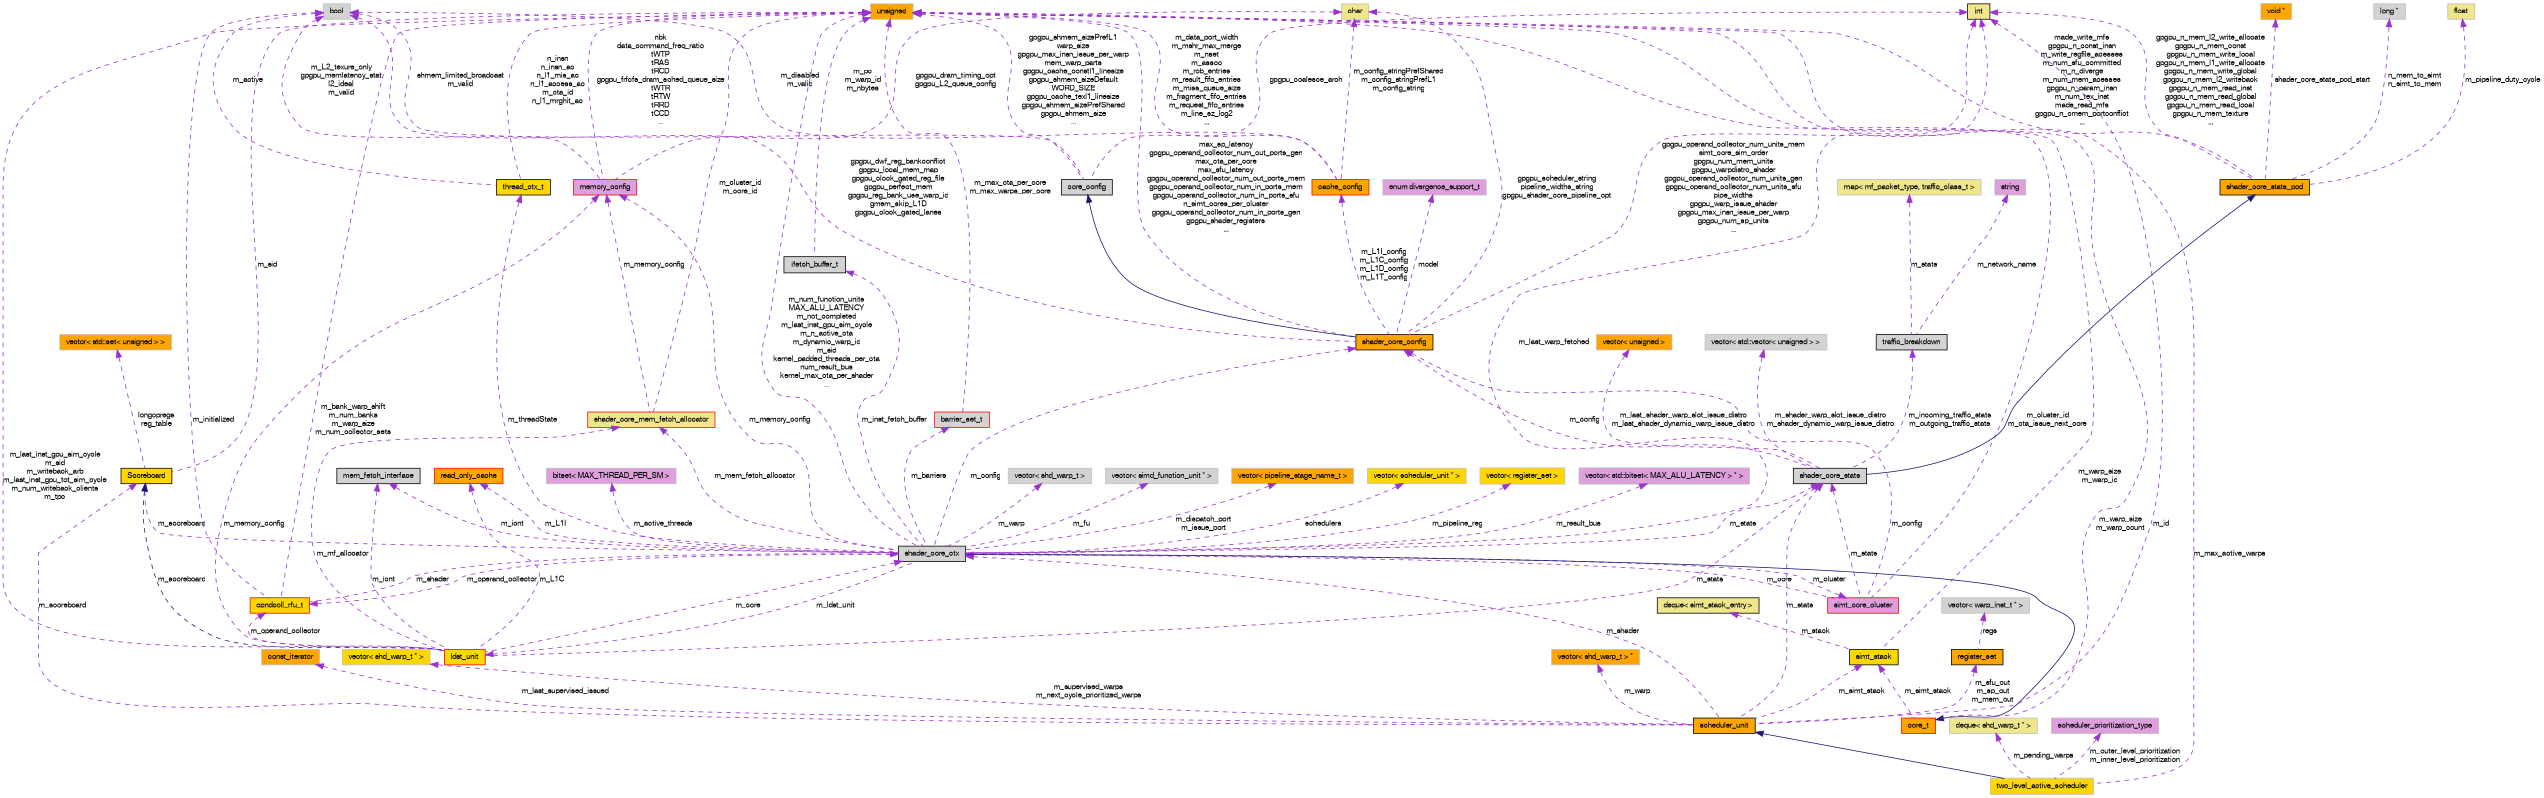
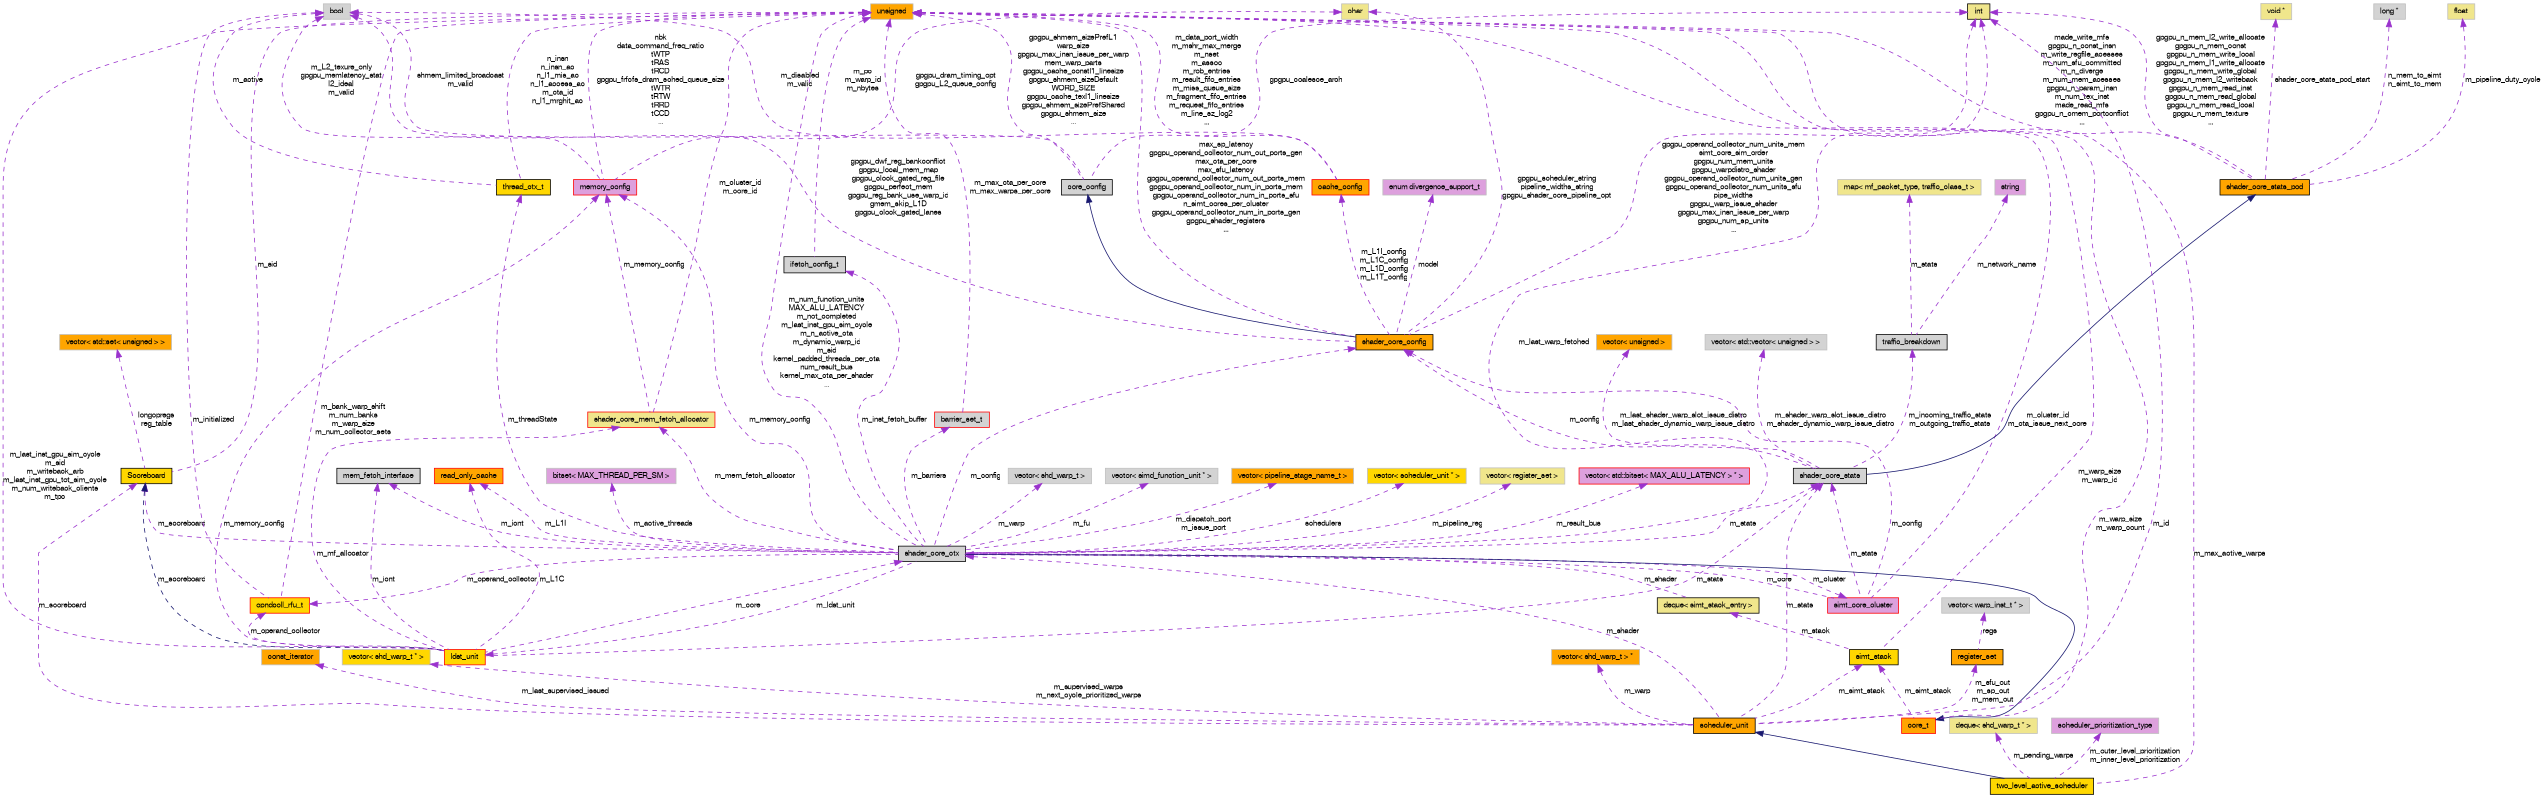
(2276, 12) -> (2276, 12)
(1347, 103) -> none
(815, 265) -> (815, 265)
(1522, 476) -> (1522, 476)
(1664, 476) -> (1664, 476)
(510, 563) -> (1333, 558)
(2042, 786) -> (2042, 786)
